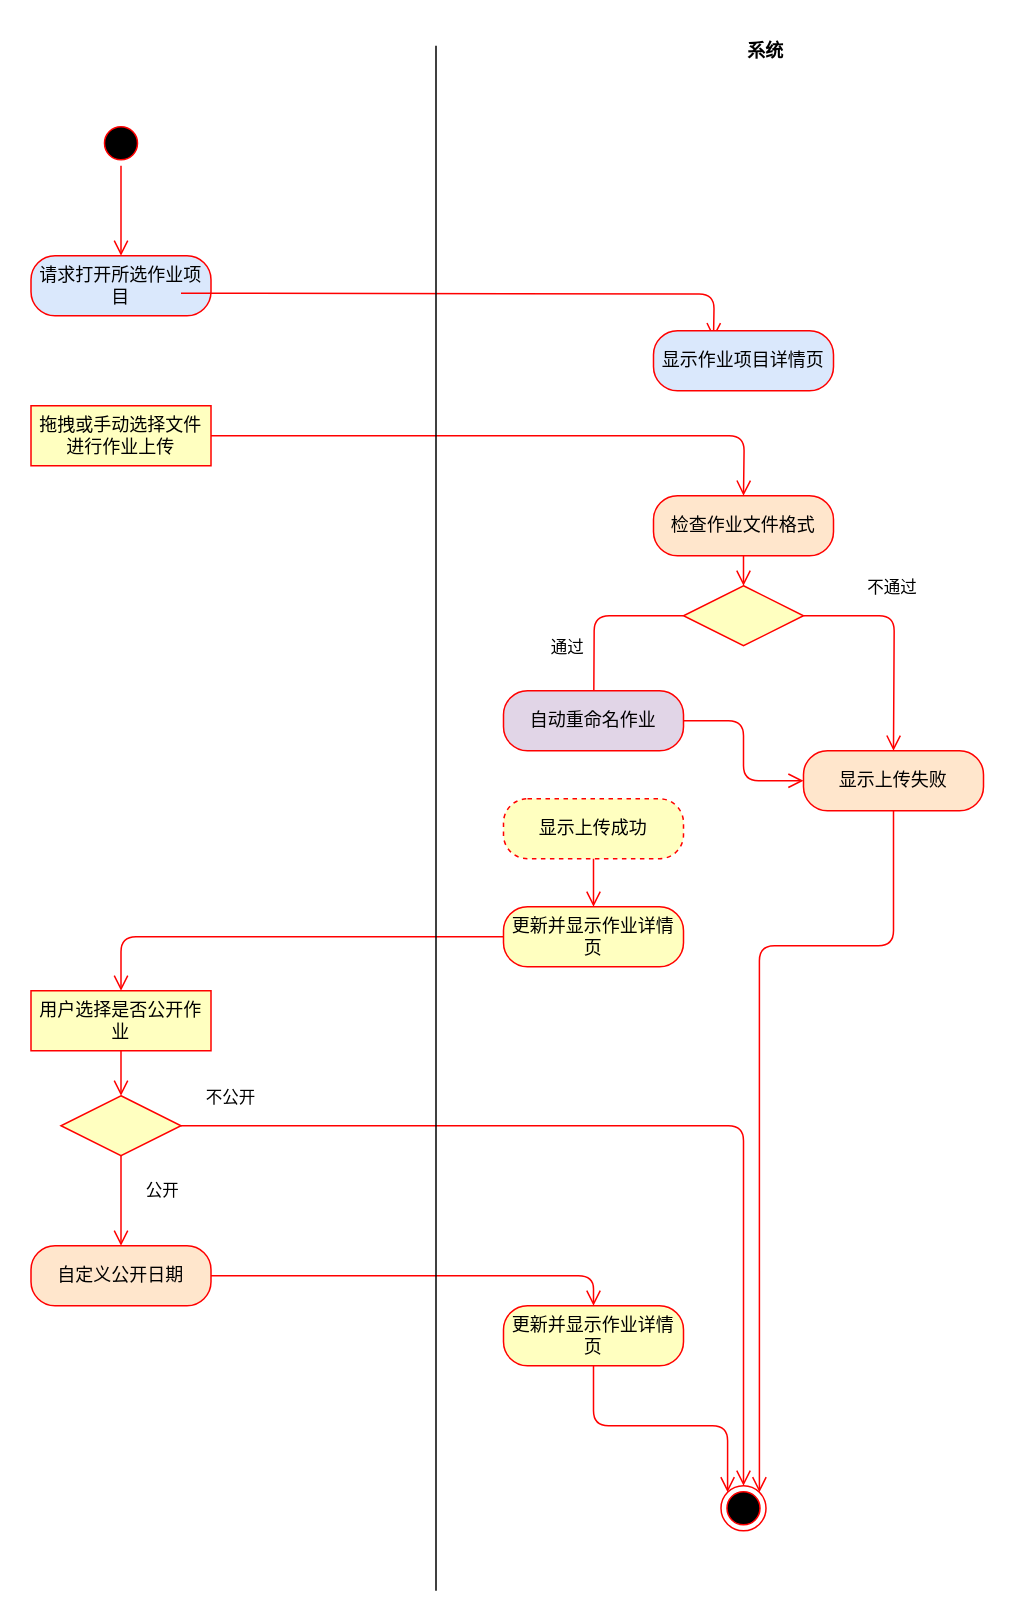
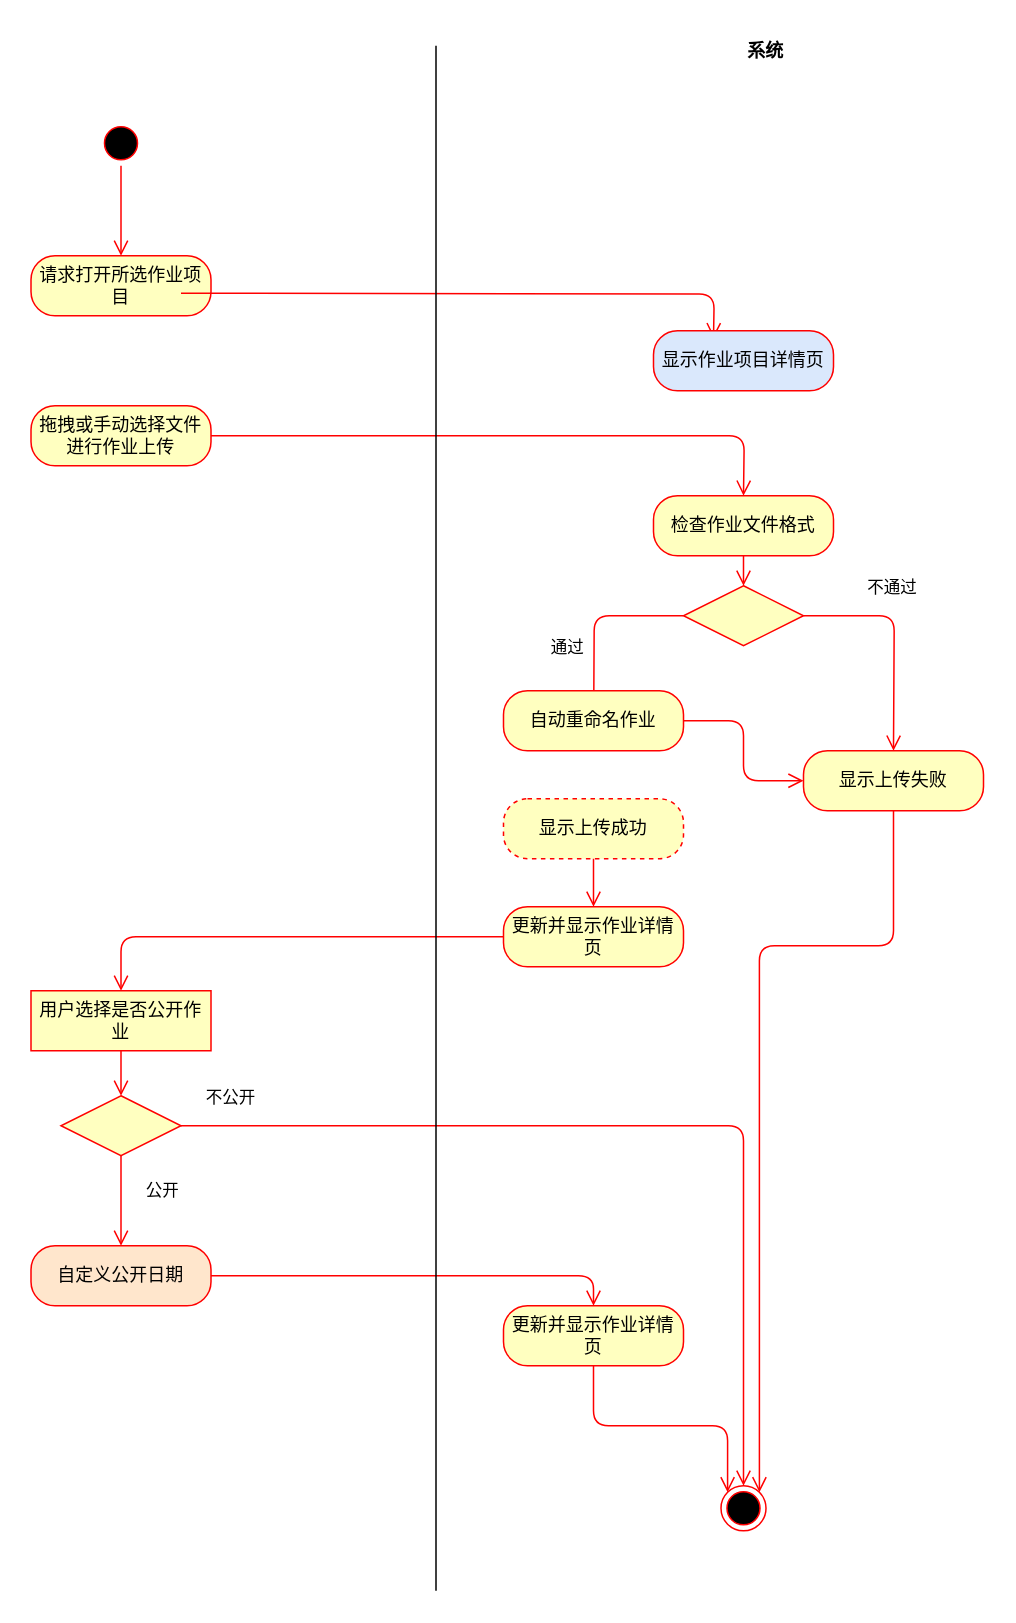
(121, 286) -> (121, 286)
(121, 436) -> (121, 436)
(743, 526) -> (743, 526)
(593, 721) -> (593, 721)
(893, 781) -> (893, 781)
